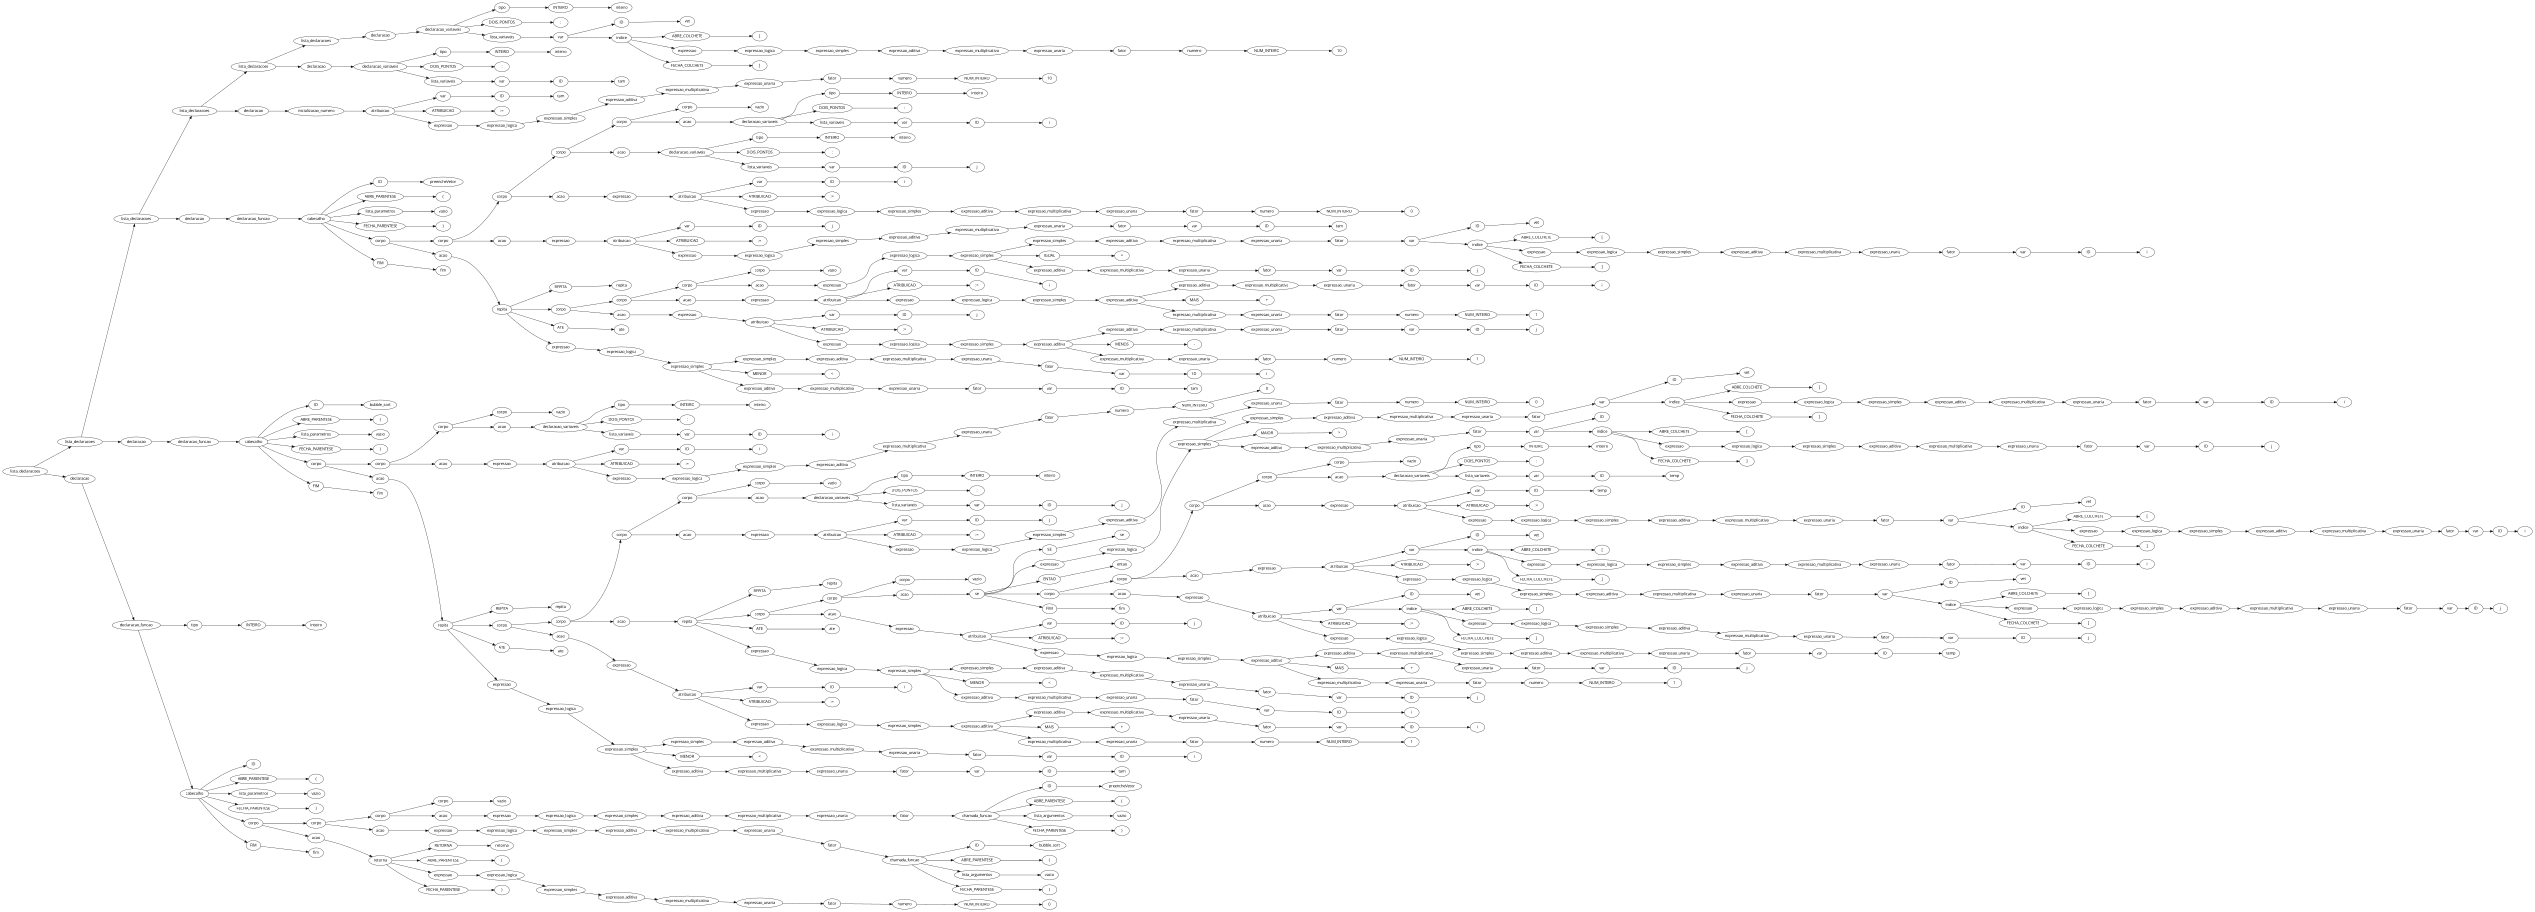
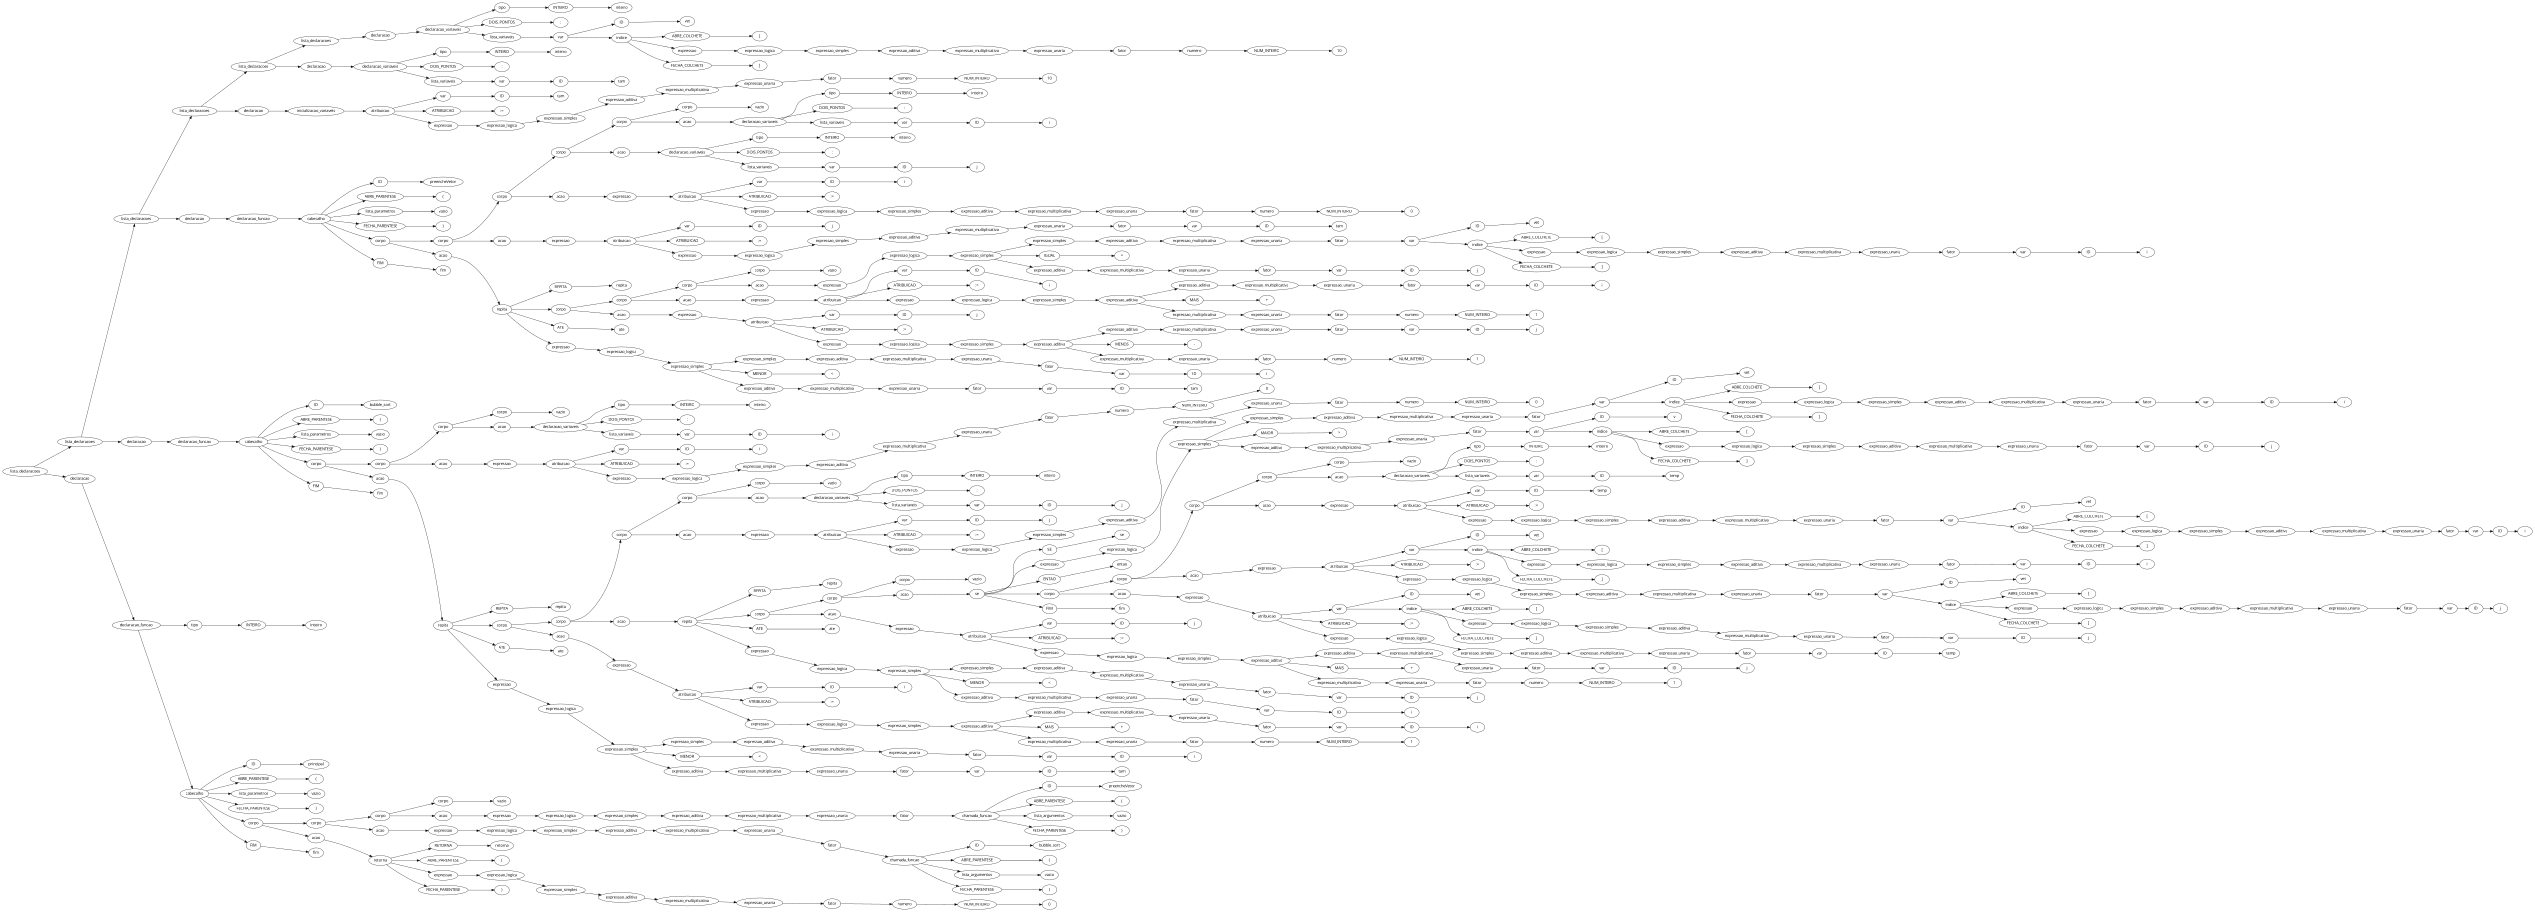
(316, 111) -> (316, 111)
none -> (1674, 417)
none -> (316, 764)
